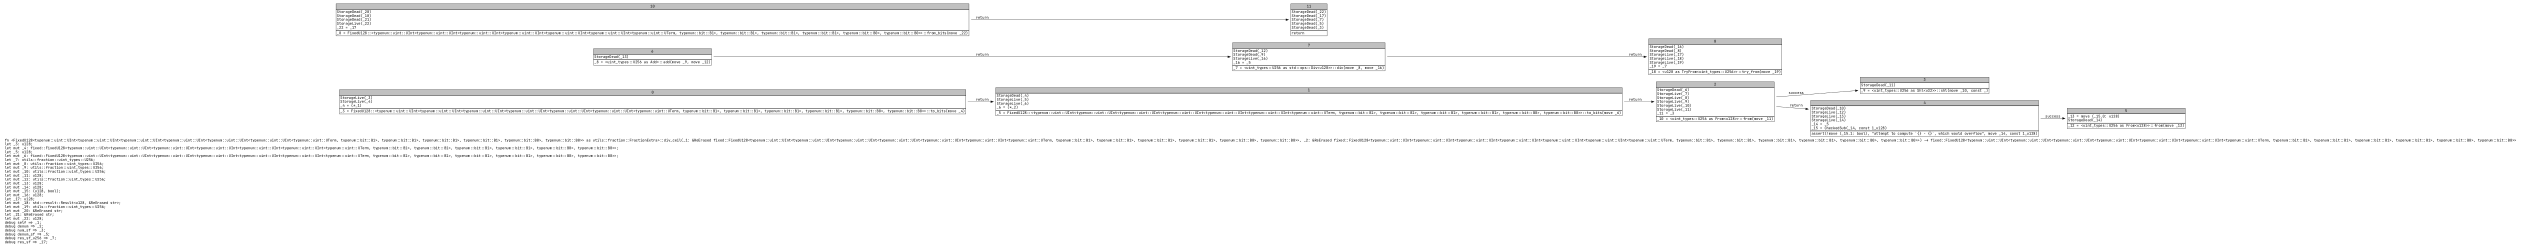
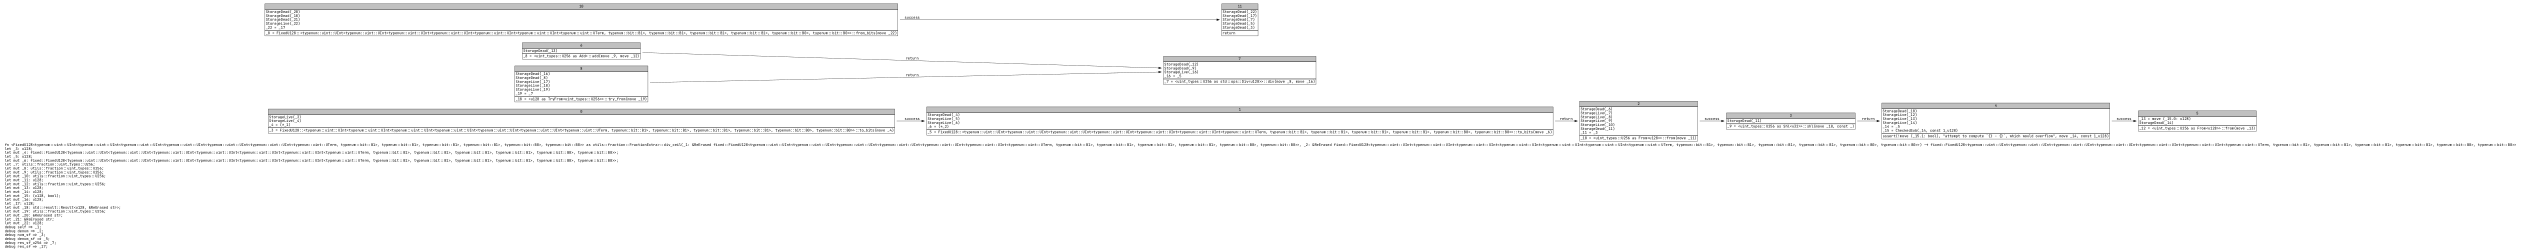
(982, 18) -> (912, 18)
(1516, 57) -> (904, 77)
(982, 100) -> (912, 119)
(1791, 108) -> (1867, 121)
(1674, 110) -> (1598, 129)
